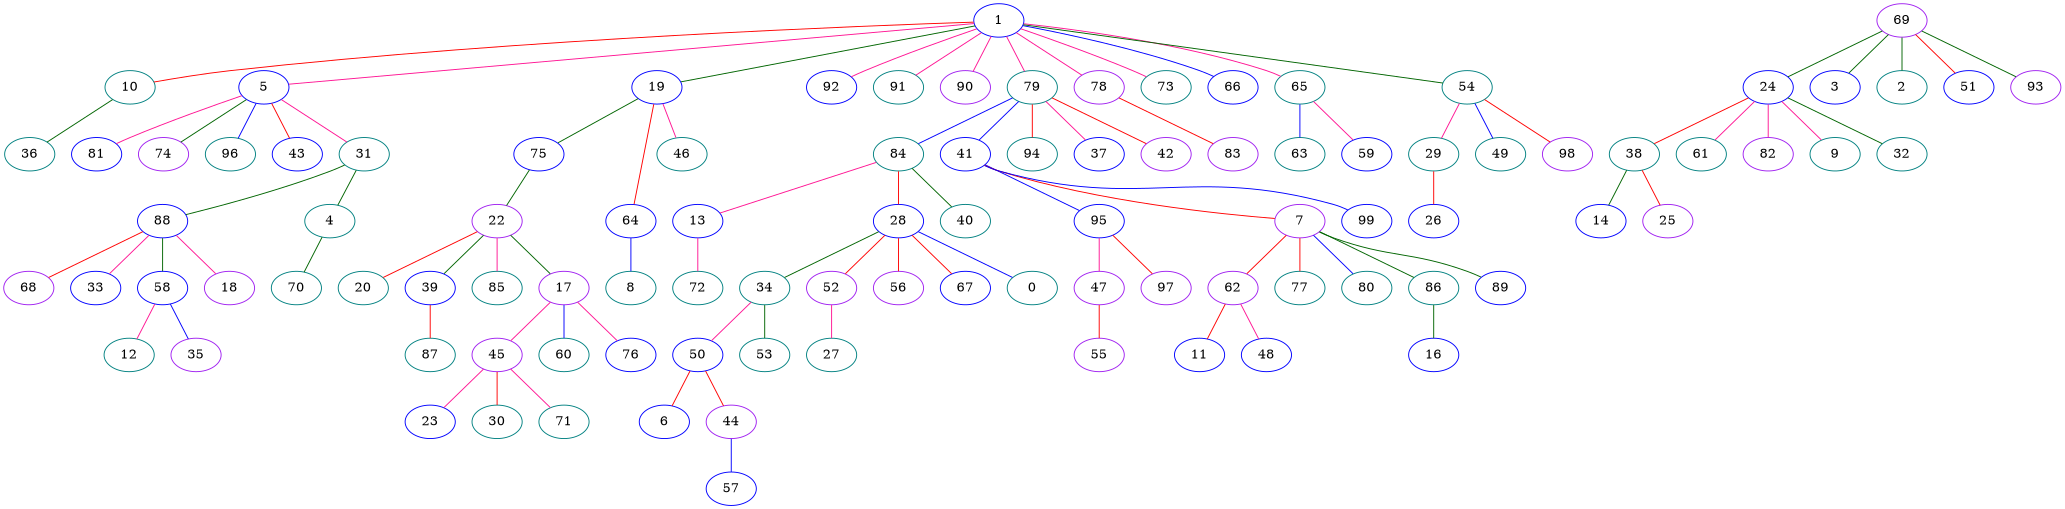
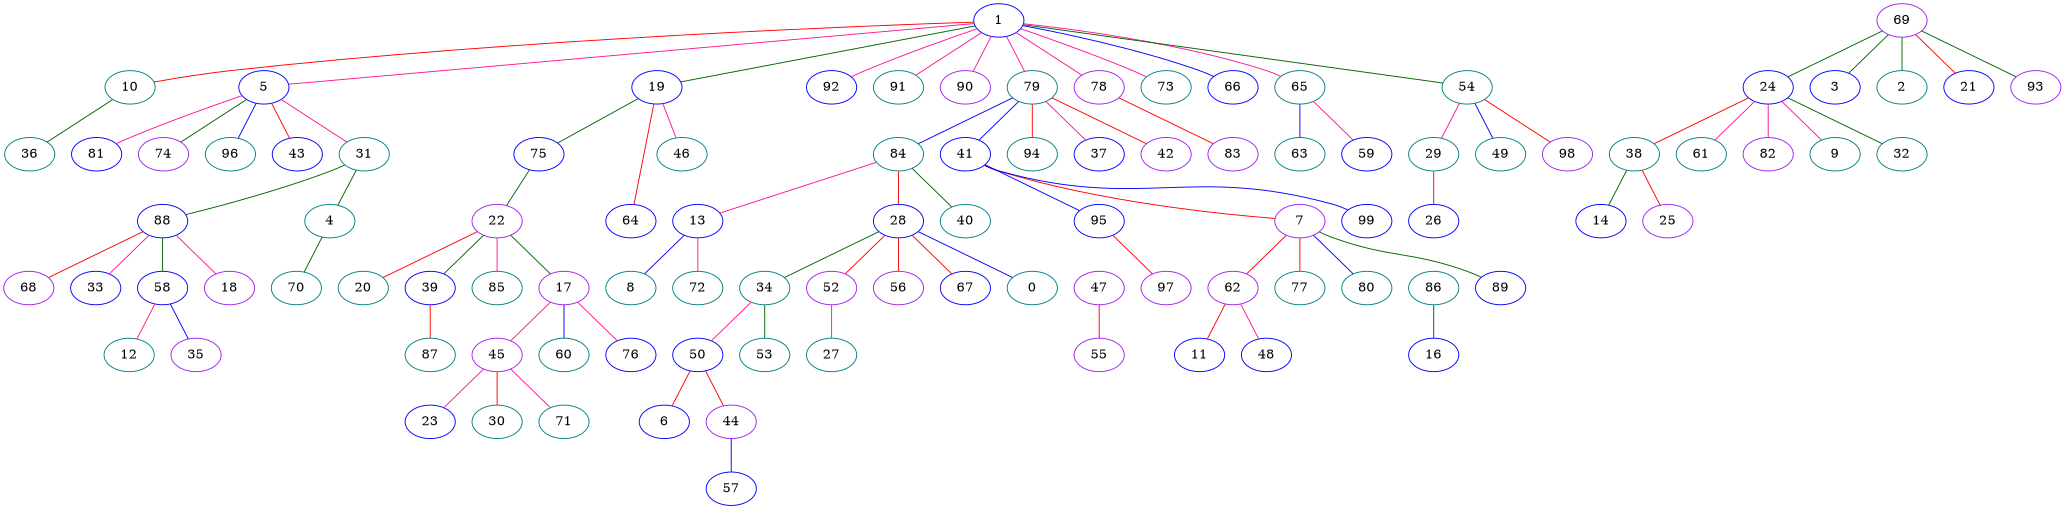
(1969, 87) -> (1969, 87)
(631, 255) -> (664, 254)
(1099, 255) -> none
(1367, 255) -> none
